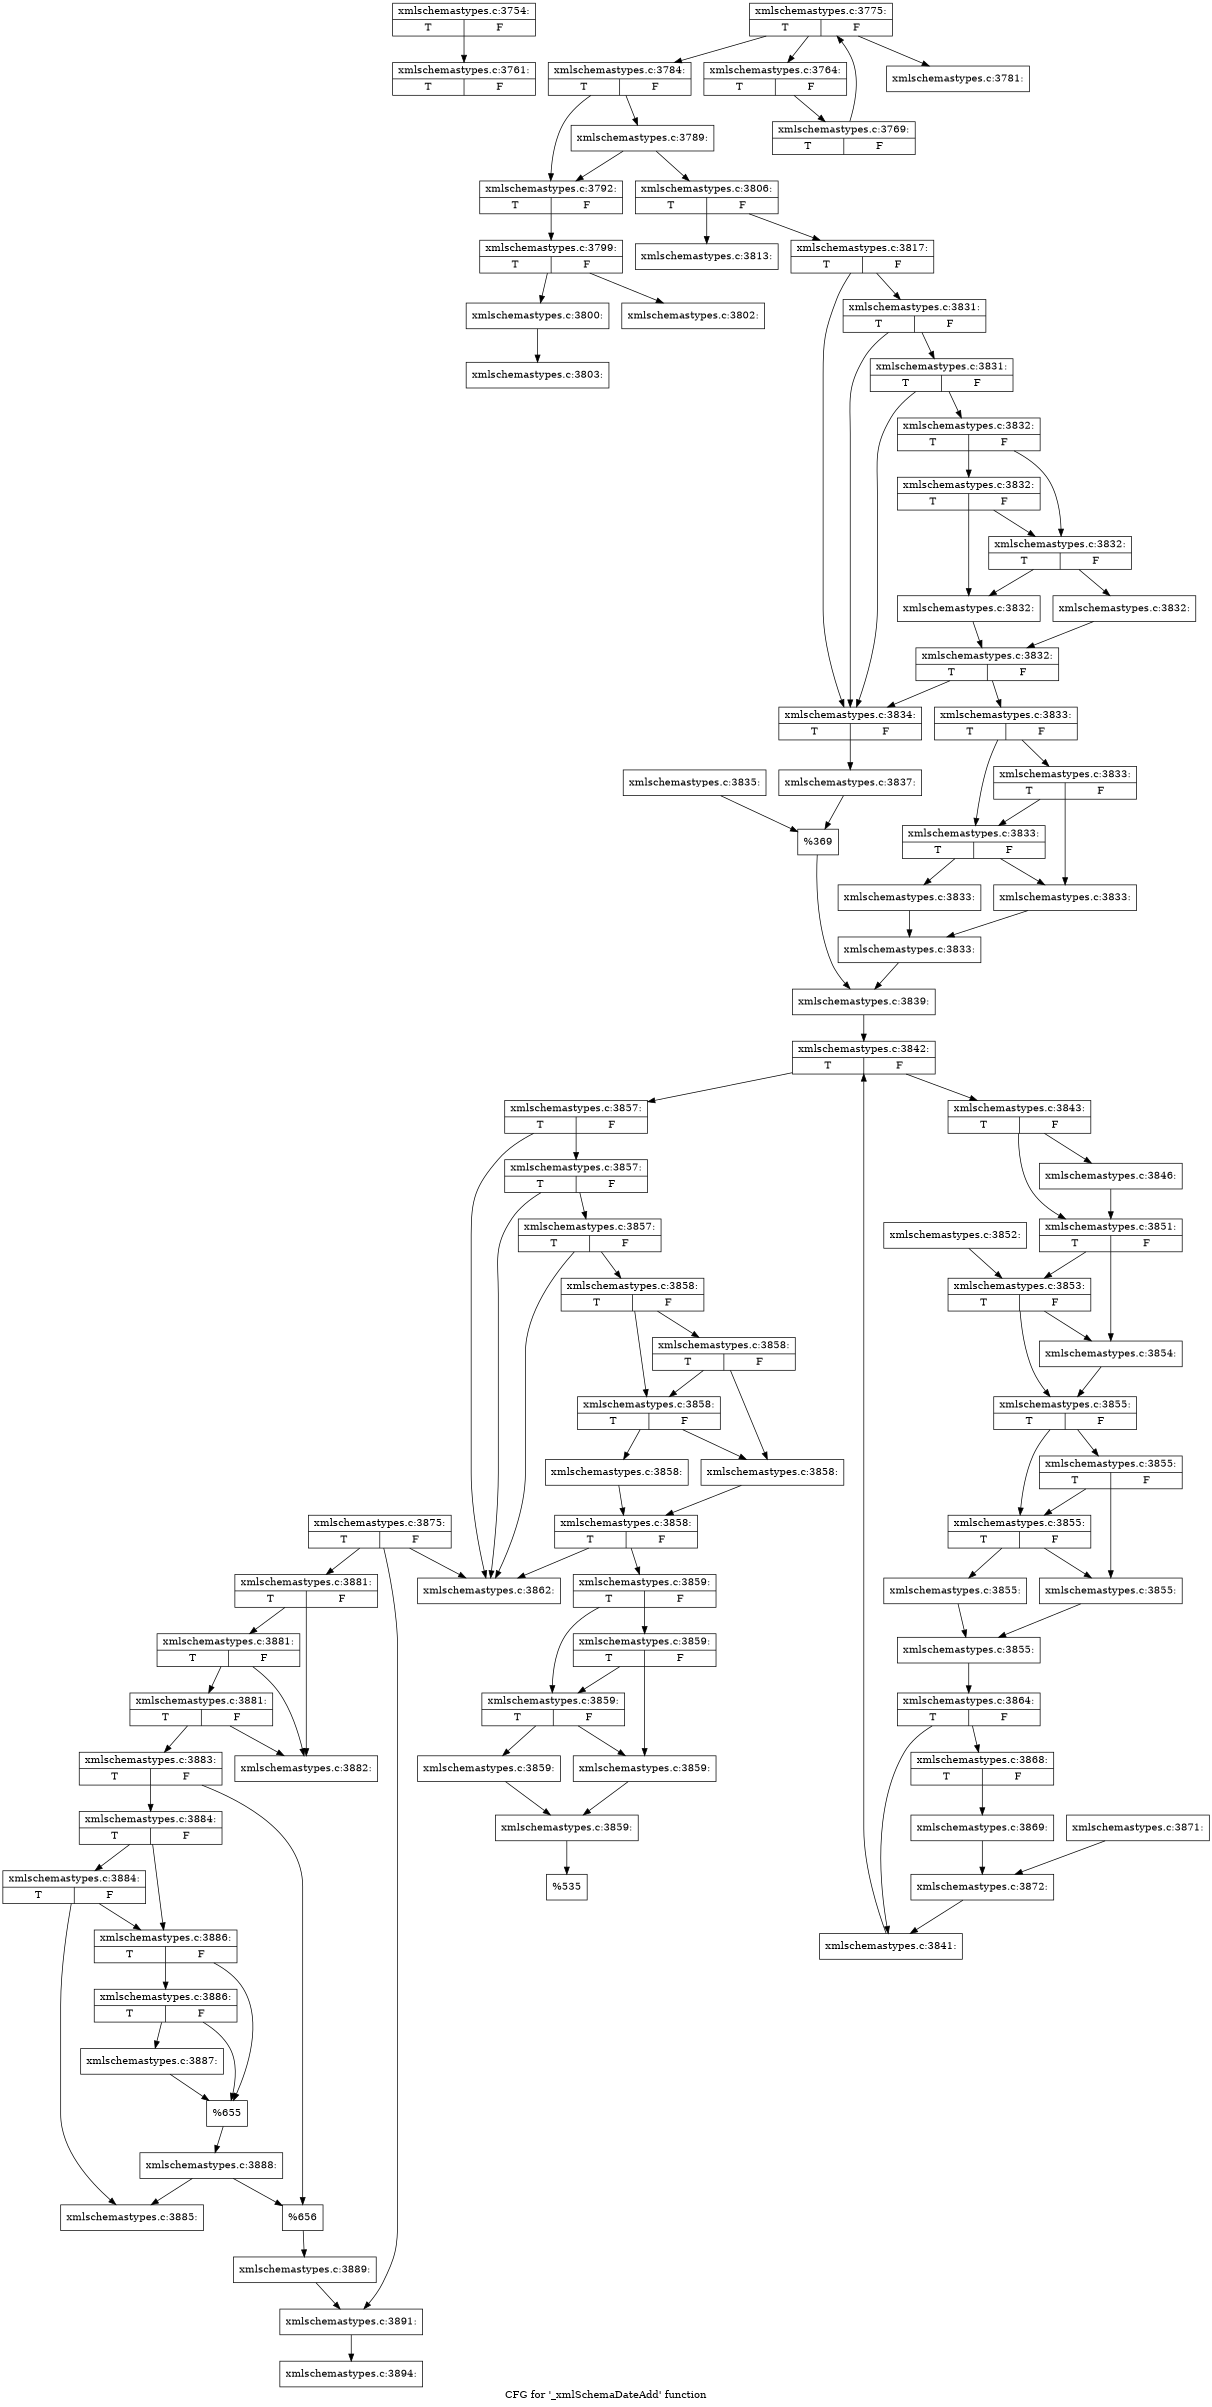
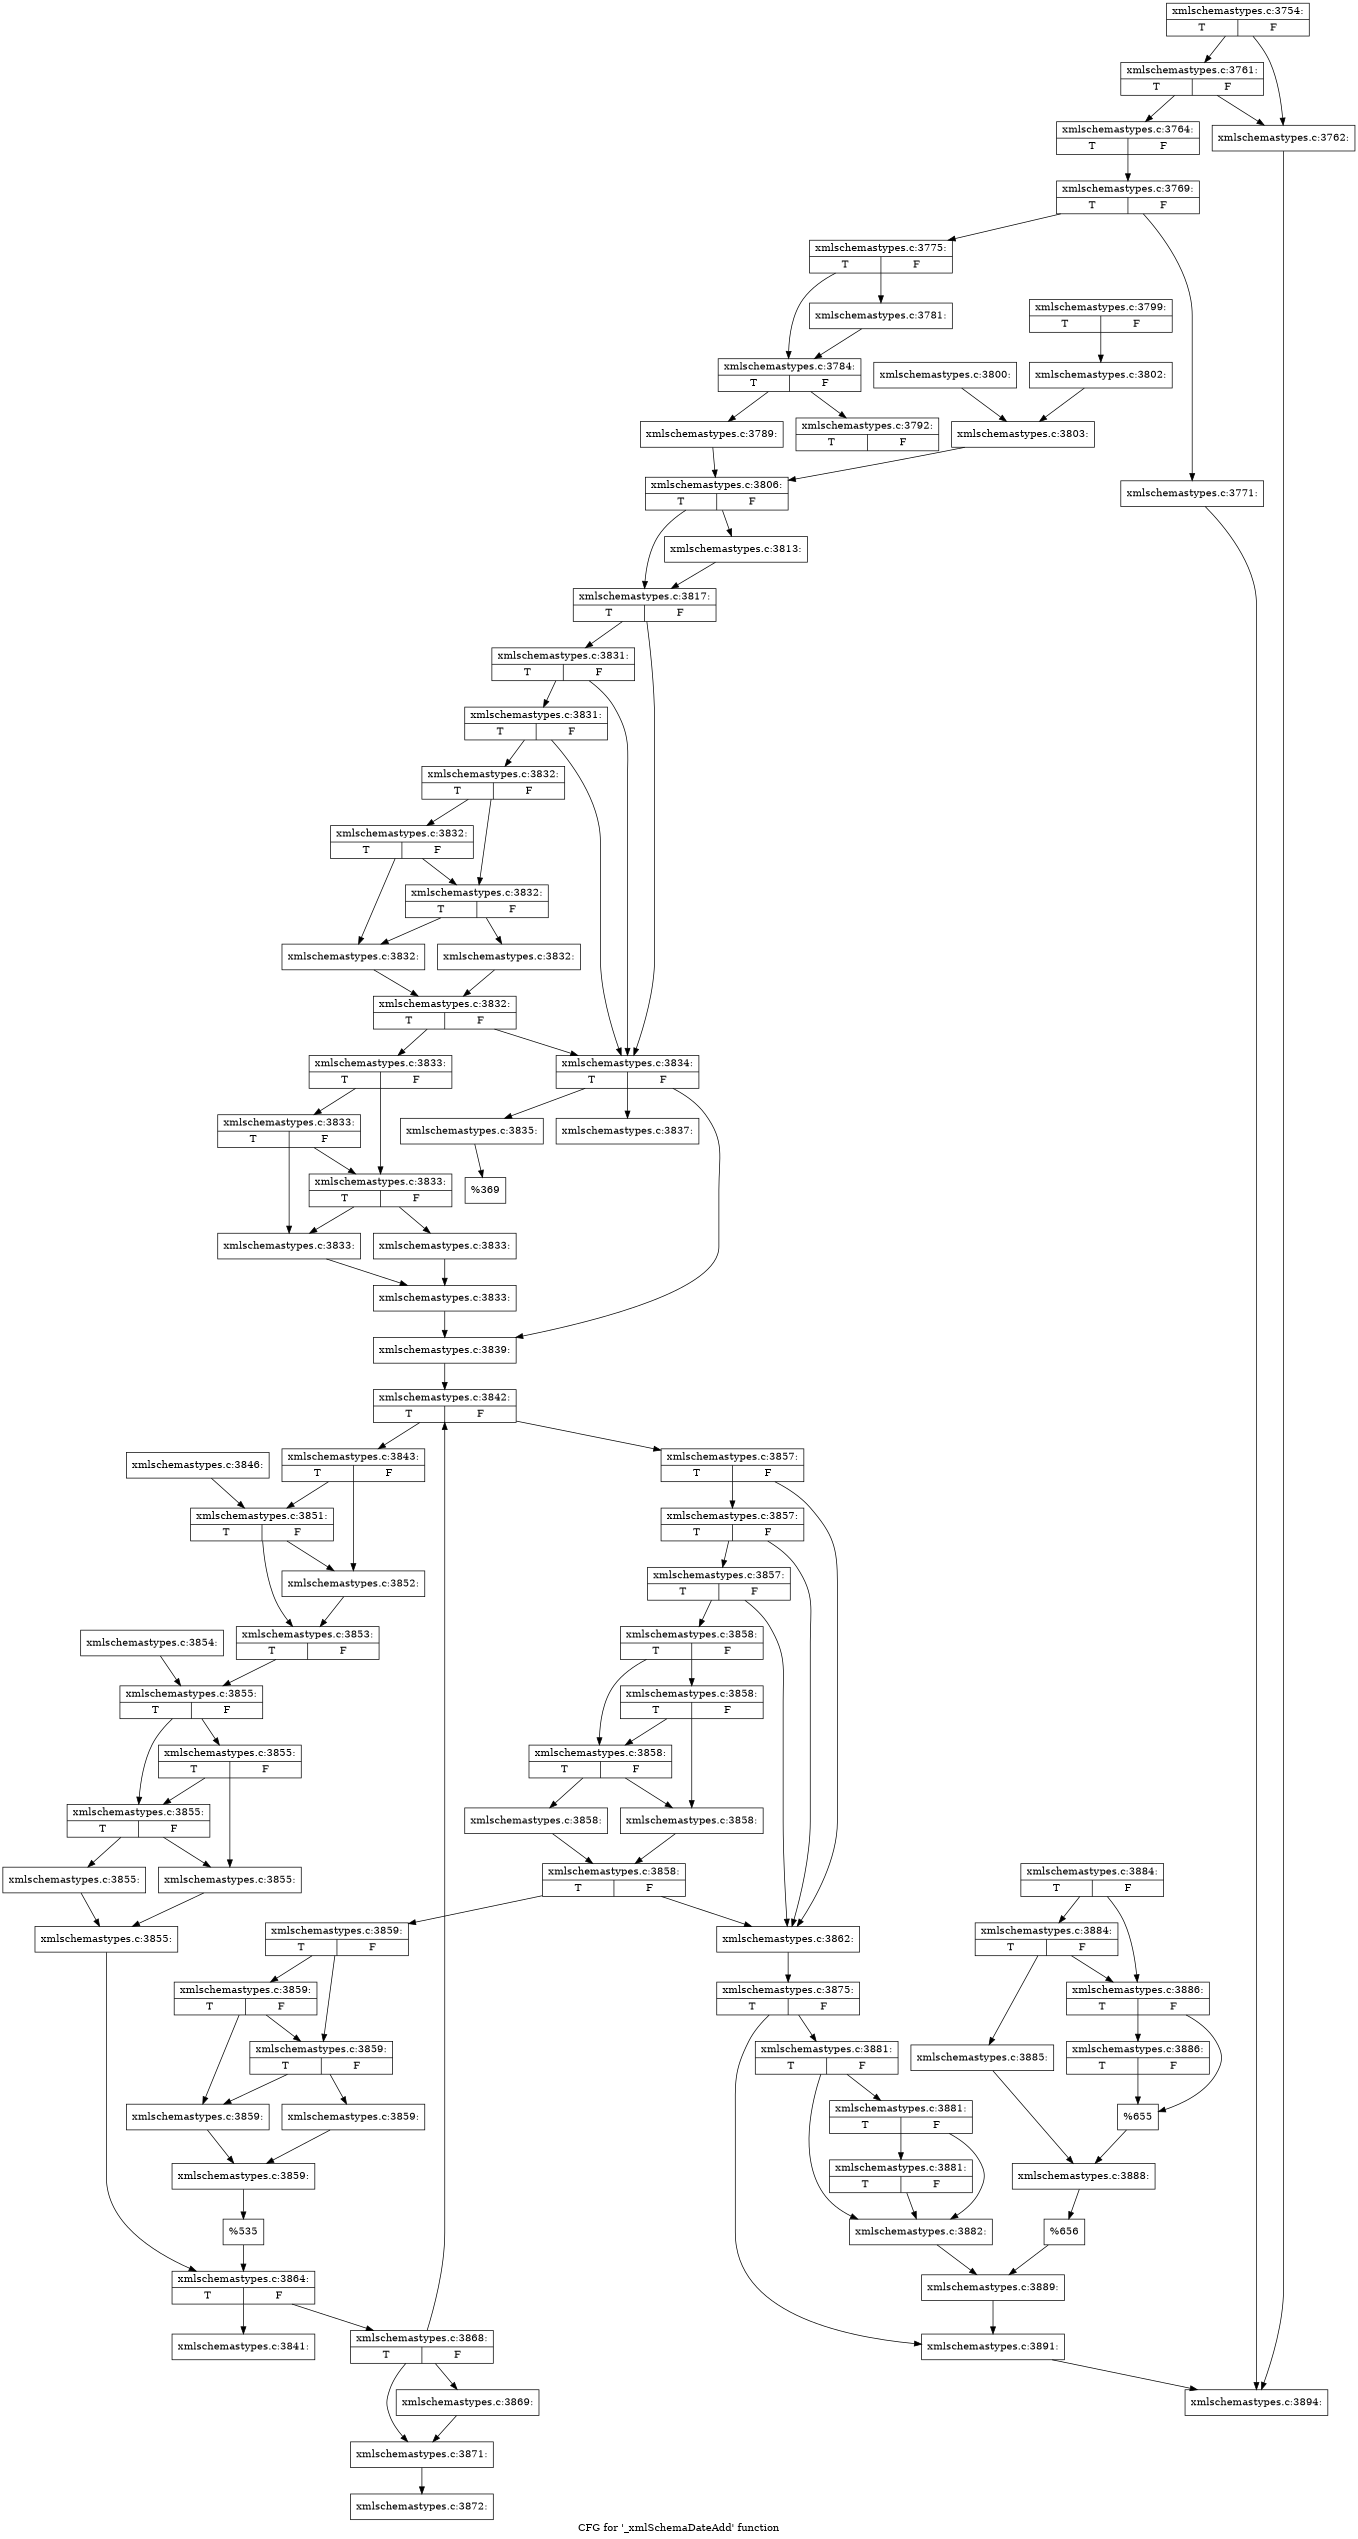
(800, 46) -> (1163, 106)
none -> (1284, 138)
(603, 164) -> none
(551, 223) -> none
(545, 285) -> none
none -> (841, 342)
none -> (1065, 403)
none -> (880, 464)
none -> (1192, 494)
none -> (697, 573)
(836, 809) -> none
(820, 922) -> (709, 1267)
none -> (548, 1102)
(1065, 1146) -> (353, 1523)
(1111, 1293) -> (307, 1554)
(1065, 1324) -> none
(864, 1509) -> (445, 1881)
(435, 1561) -> (788, 1964)
(151, 1769) -> none
(982, 1854) -> (447, 2426)
(940, 1915) -> none
(152, 2061) -> none
(175, 2190) -> (1031, 2114)
none -> (243, 2255)
none -> (954, 2258)
none -> (387, 2399)
